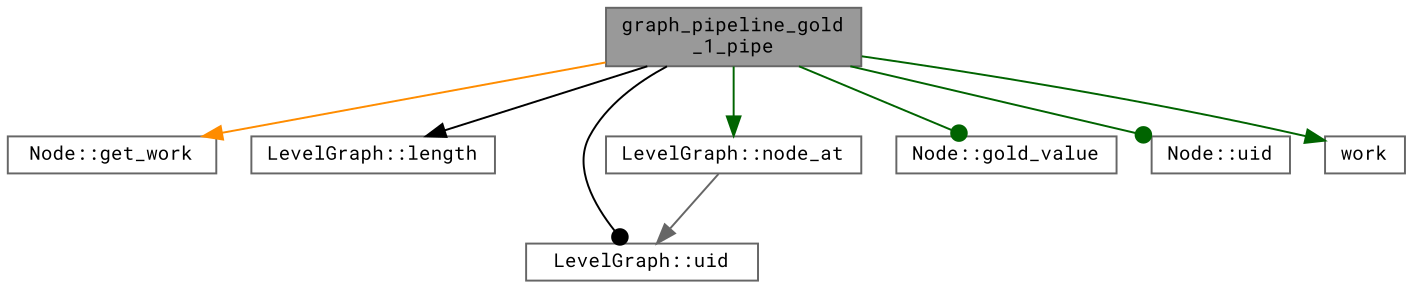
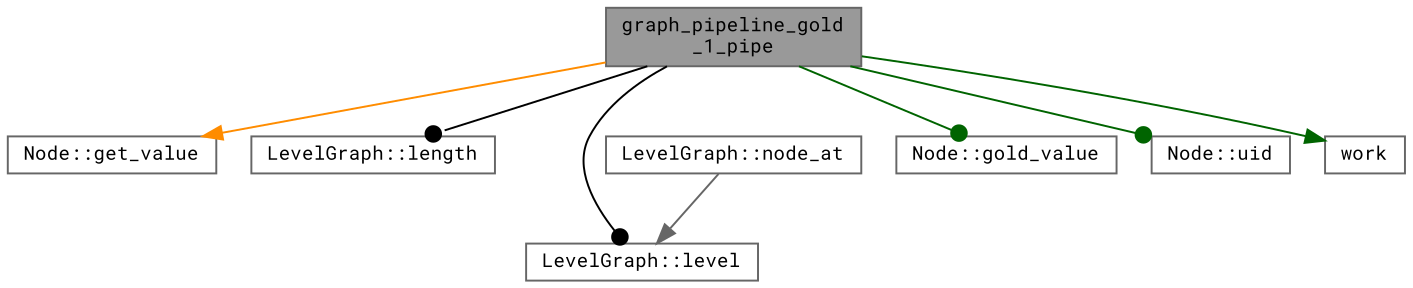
(734, 91) -> none
(546, 98) -> (546, 98)
(112, 155) -> (112, 155)
(642, 262) -> (642, 262)
